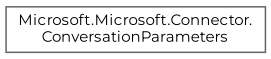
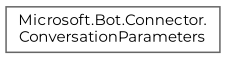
(136, 30) -> (113, 30)
